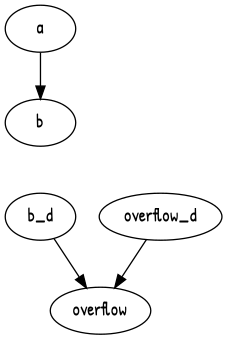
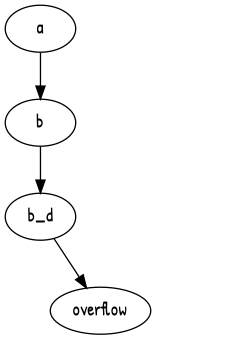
none -> (40, 163)
(161, 217) -> none
